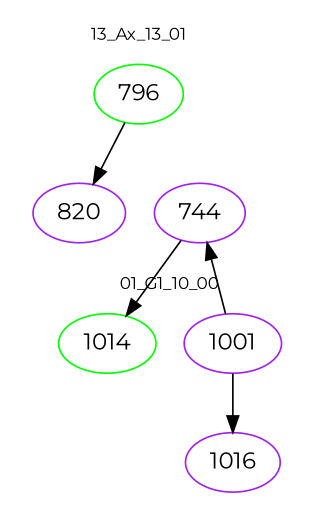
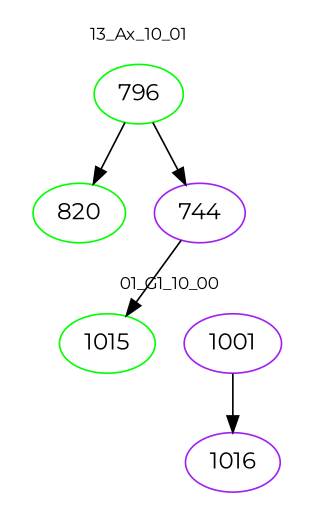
(139, 36) -> (139, 36)
(79, 213) -> (79, 213)
(218, 287) -> (165, 146)
(107, 343) -> (107, 343)
